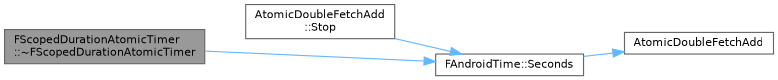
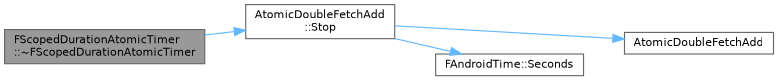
(598, 55) -> (504, 32)
(314, 56) -> (220, 33)
